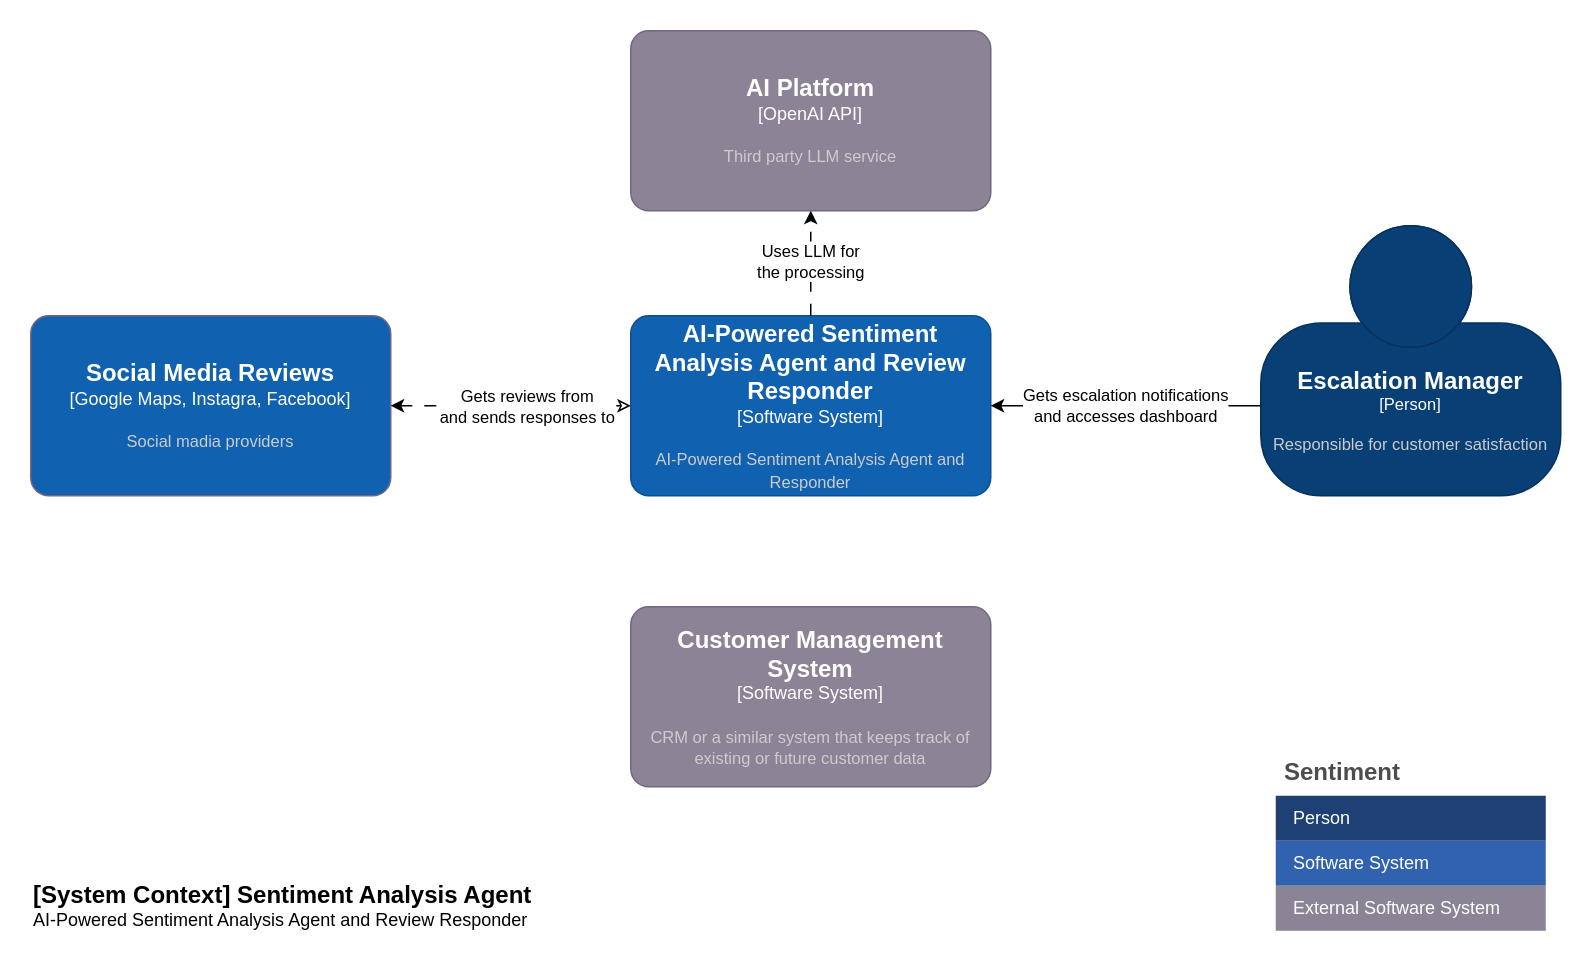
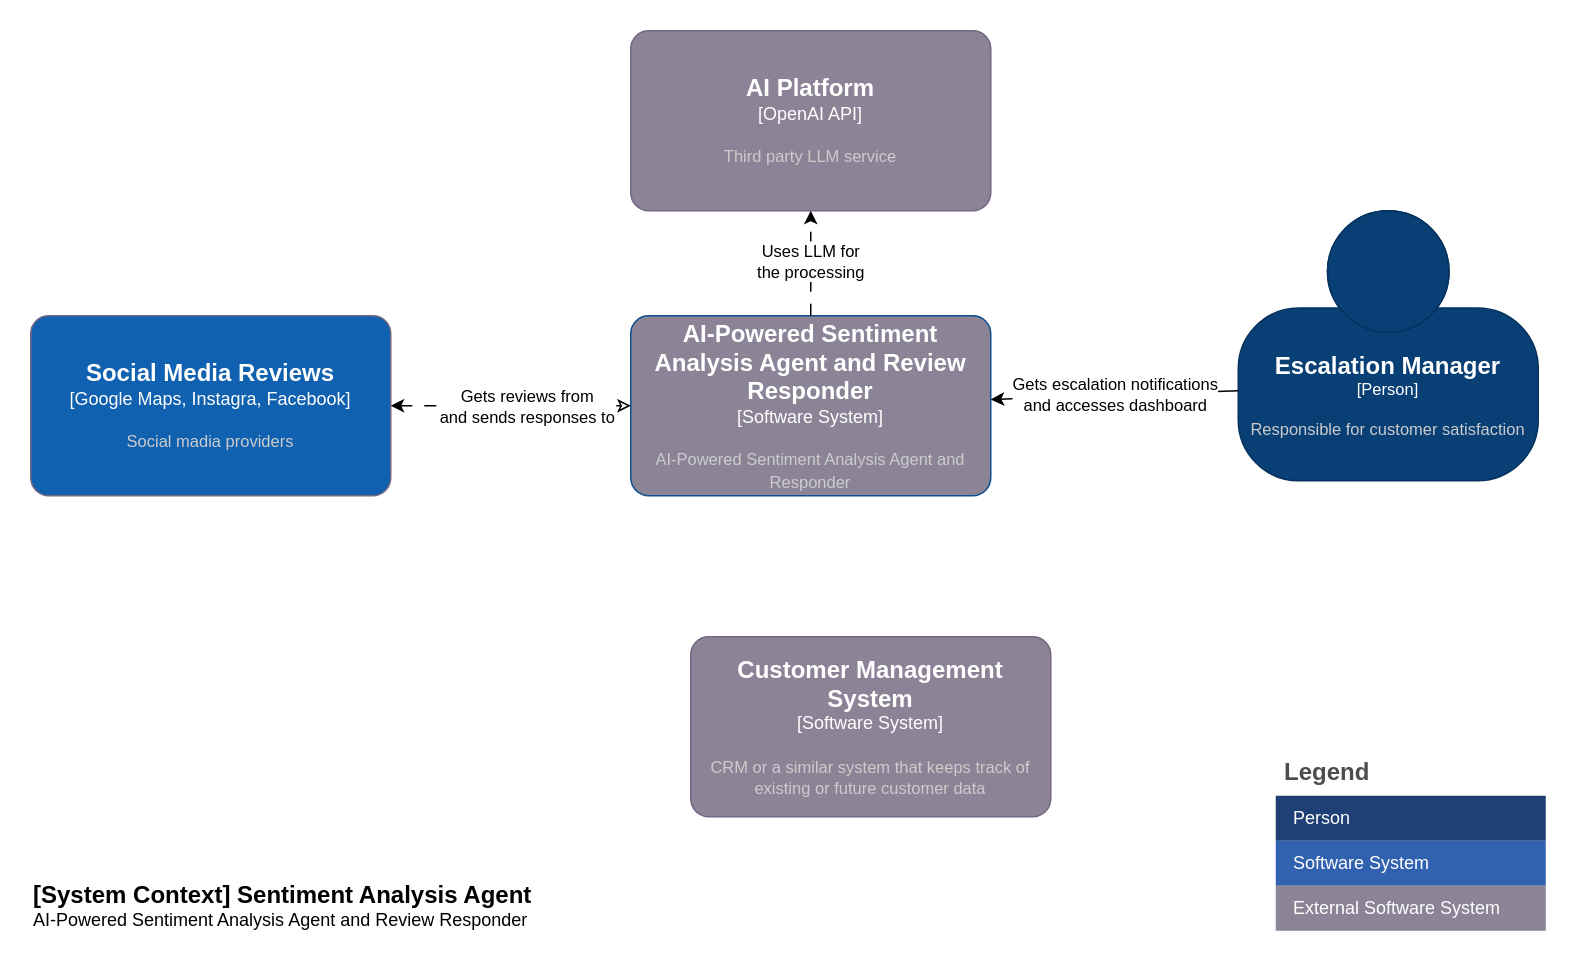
(1411, 361) -> (1388, 346)
(811, 406) -> (811, 406)
(811, 697) -> (871, 727)
(1341, 772) -> (1324, 772)
